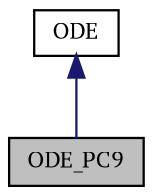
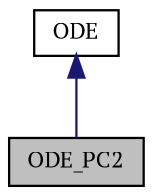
(76, 162) -> (76, 162)
